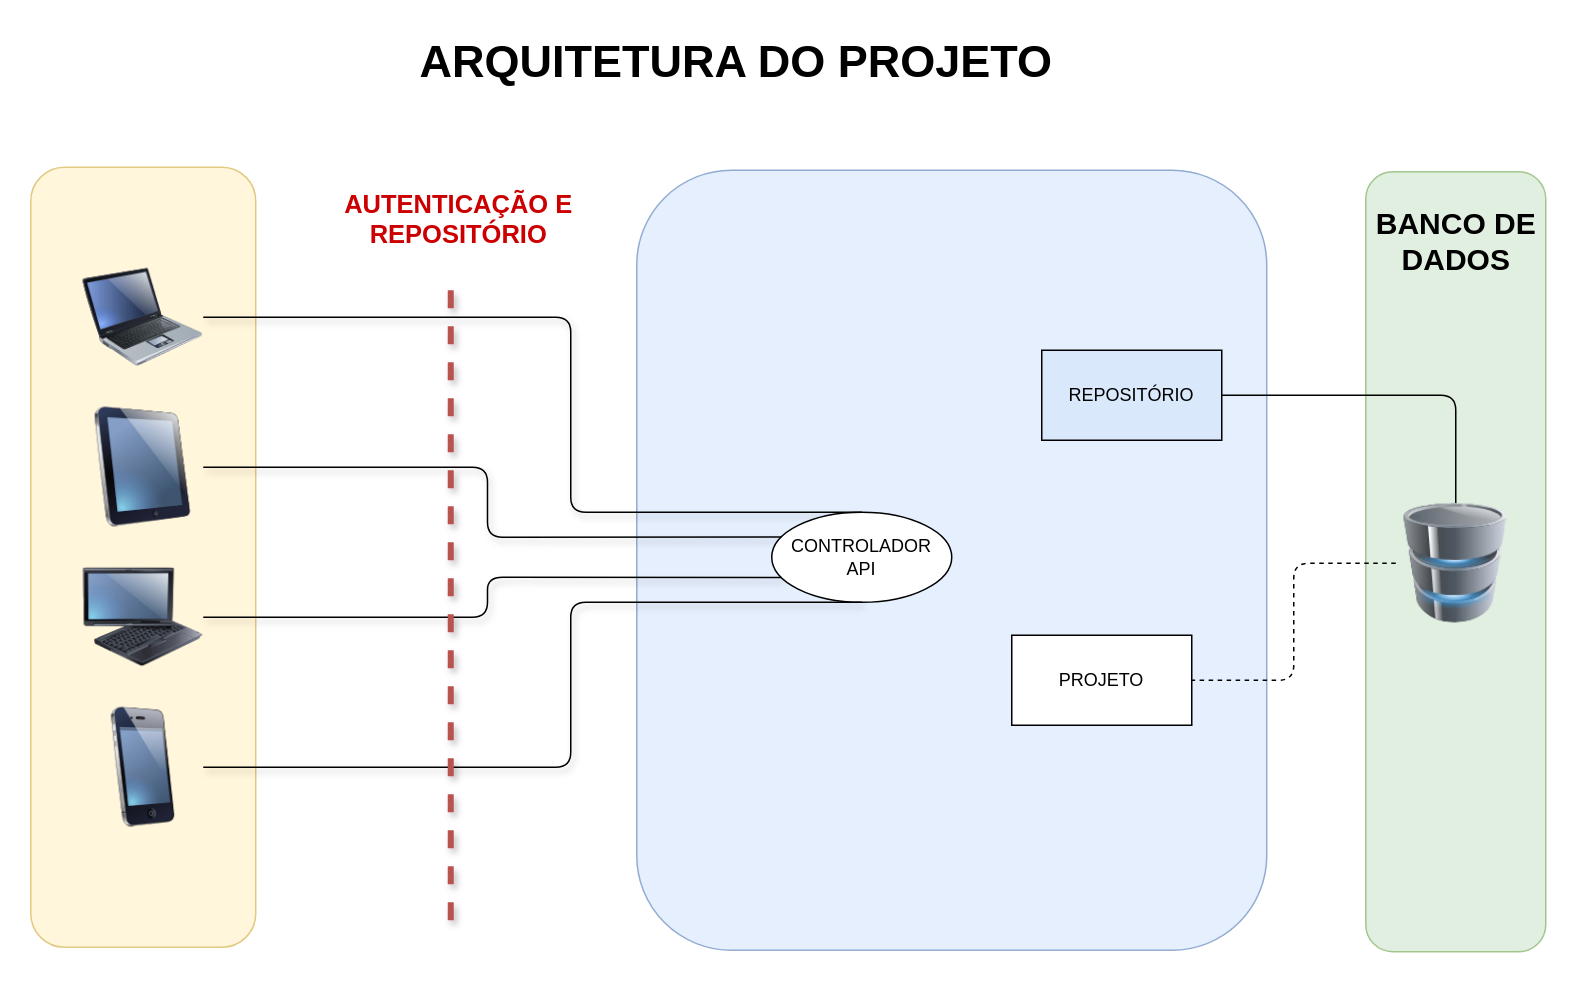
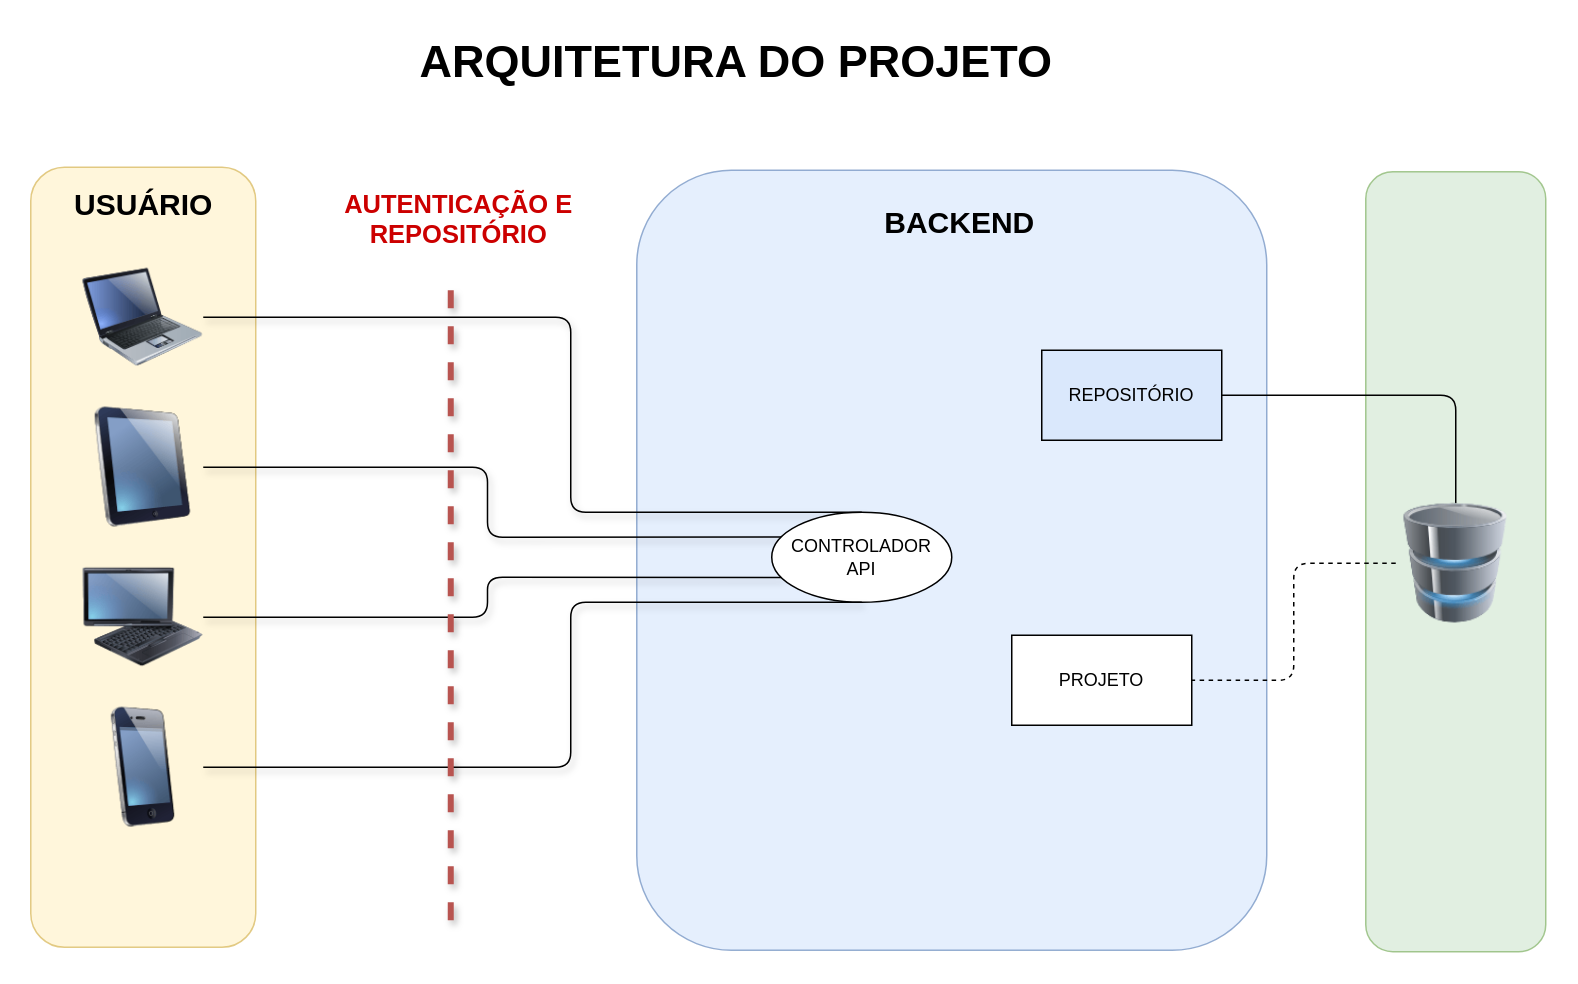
none -> (143, 197)
none -> (959, 215)
(1456, 232) -> none
